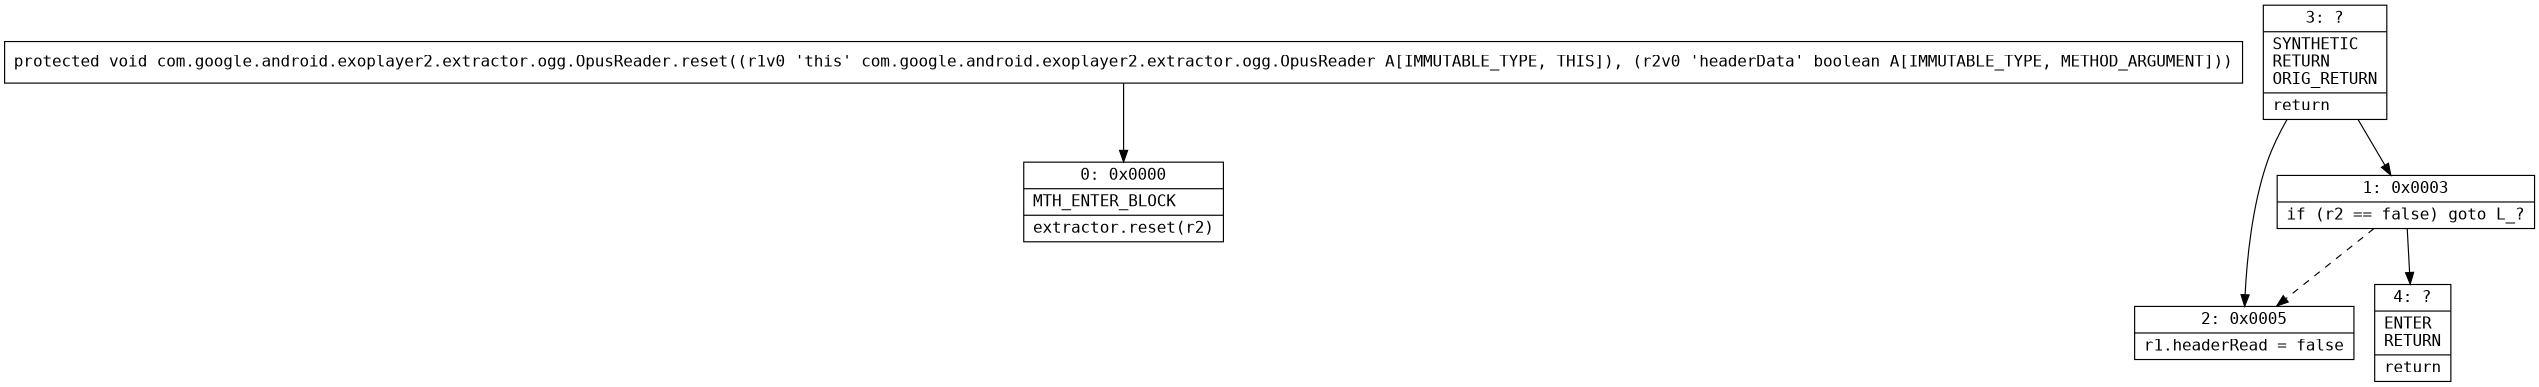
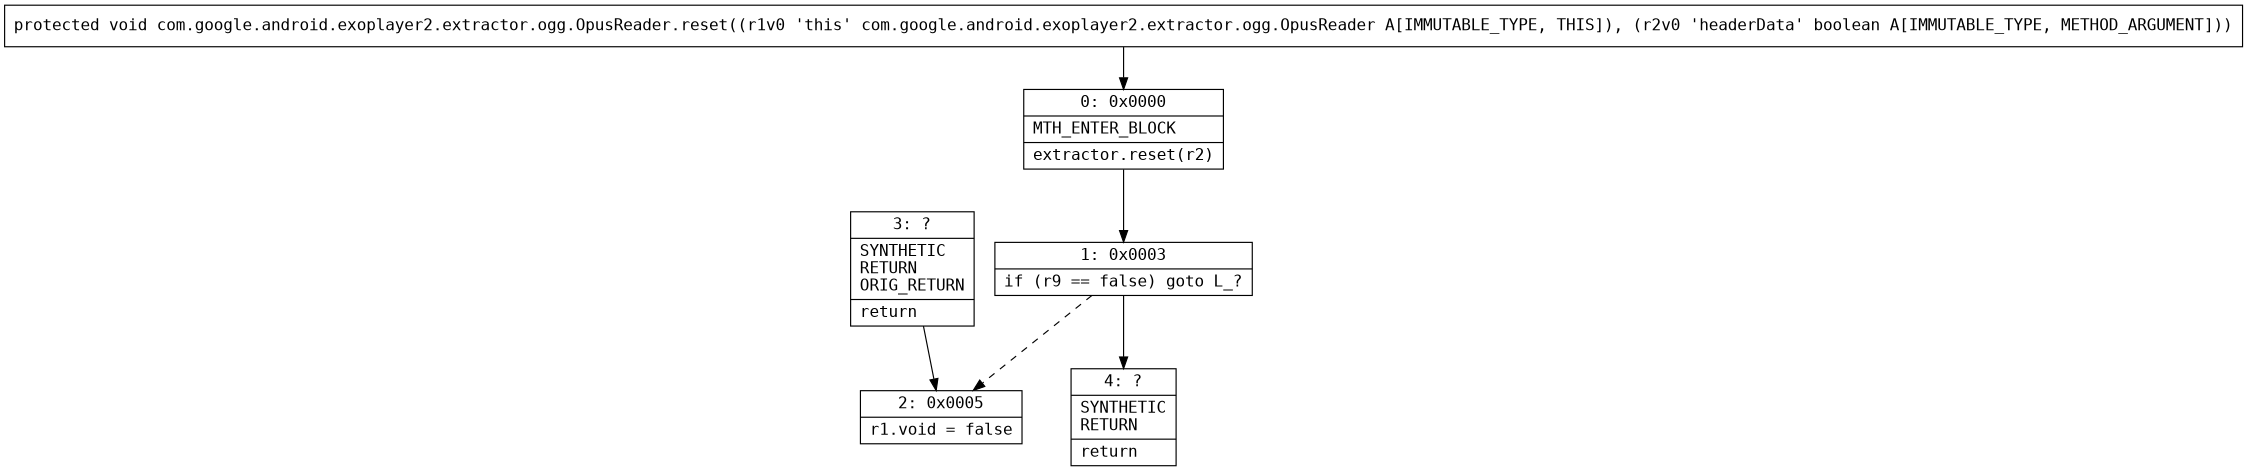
(2372, 142) -> (1124, 200)
(2406, 215) -> (1124, 282)
(2408, 324) -> (1124, 408)
(2244, 346) -> (941, 430)
